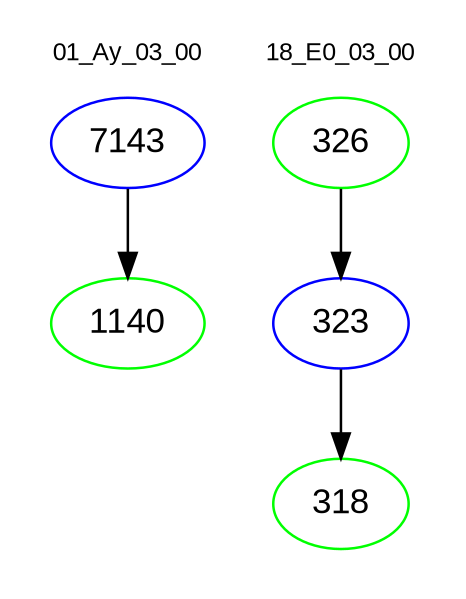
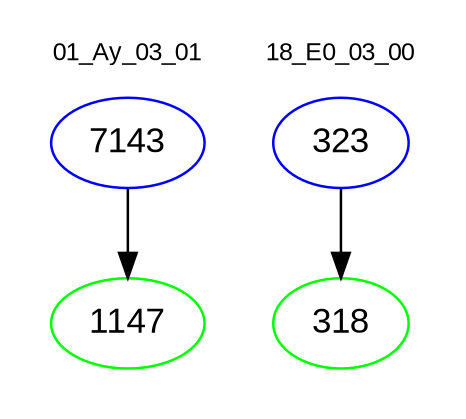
(128, 54) -> (128, 54)
(341, 143) -> none
(128, 323) -> (128, 323)
